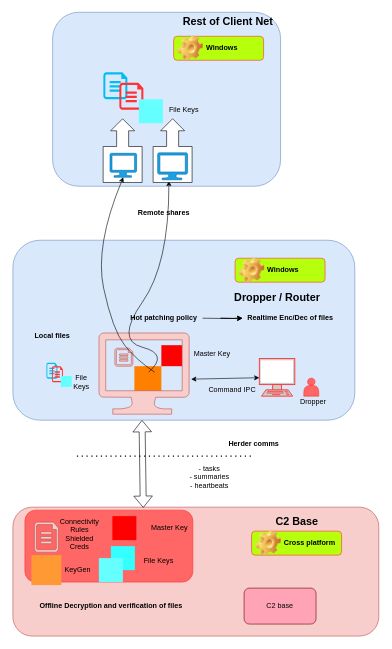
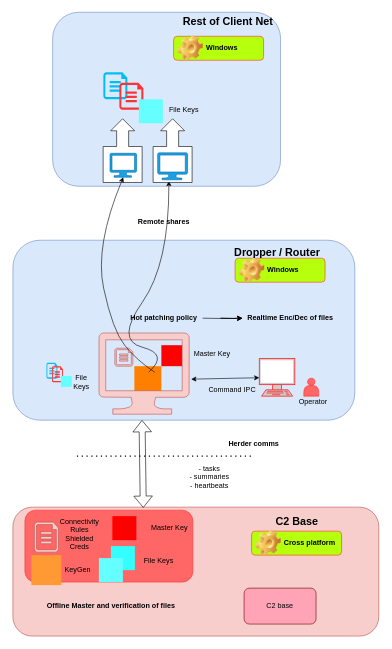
(164, 213) -> (164, 222)
(277, 297) -> (277, 252)
(52, 336) -> none
(313, 402) -> (313, 402)
(111, 606) -> (111, 606)
